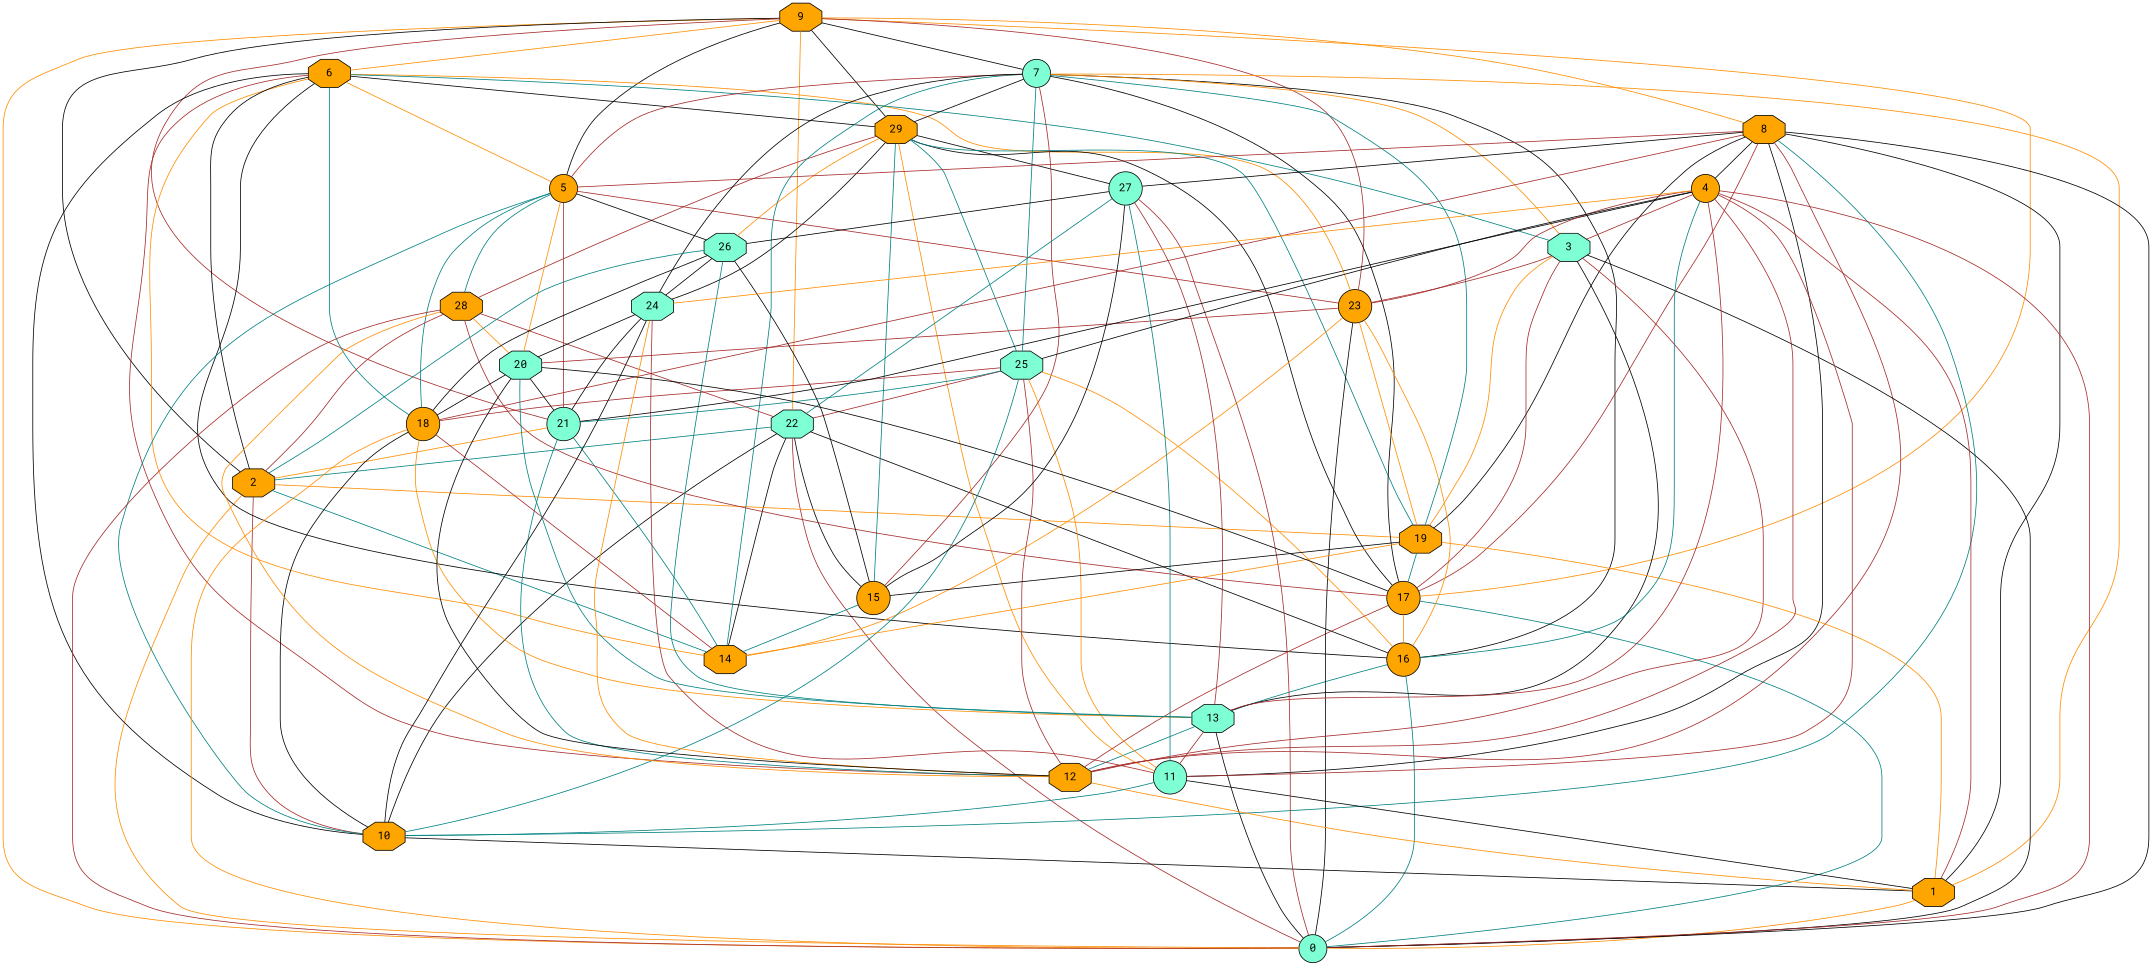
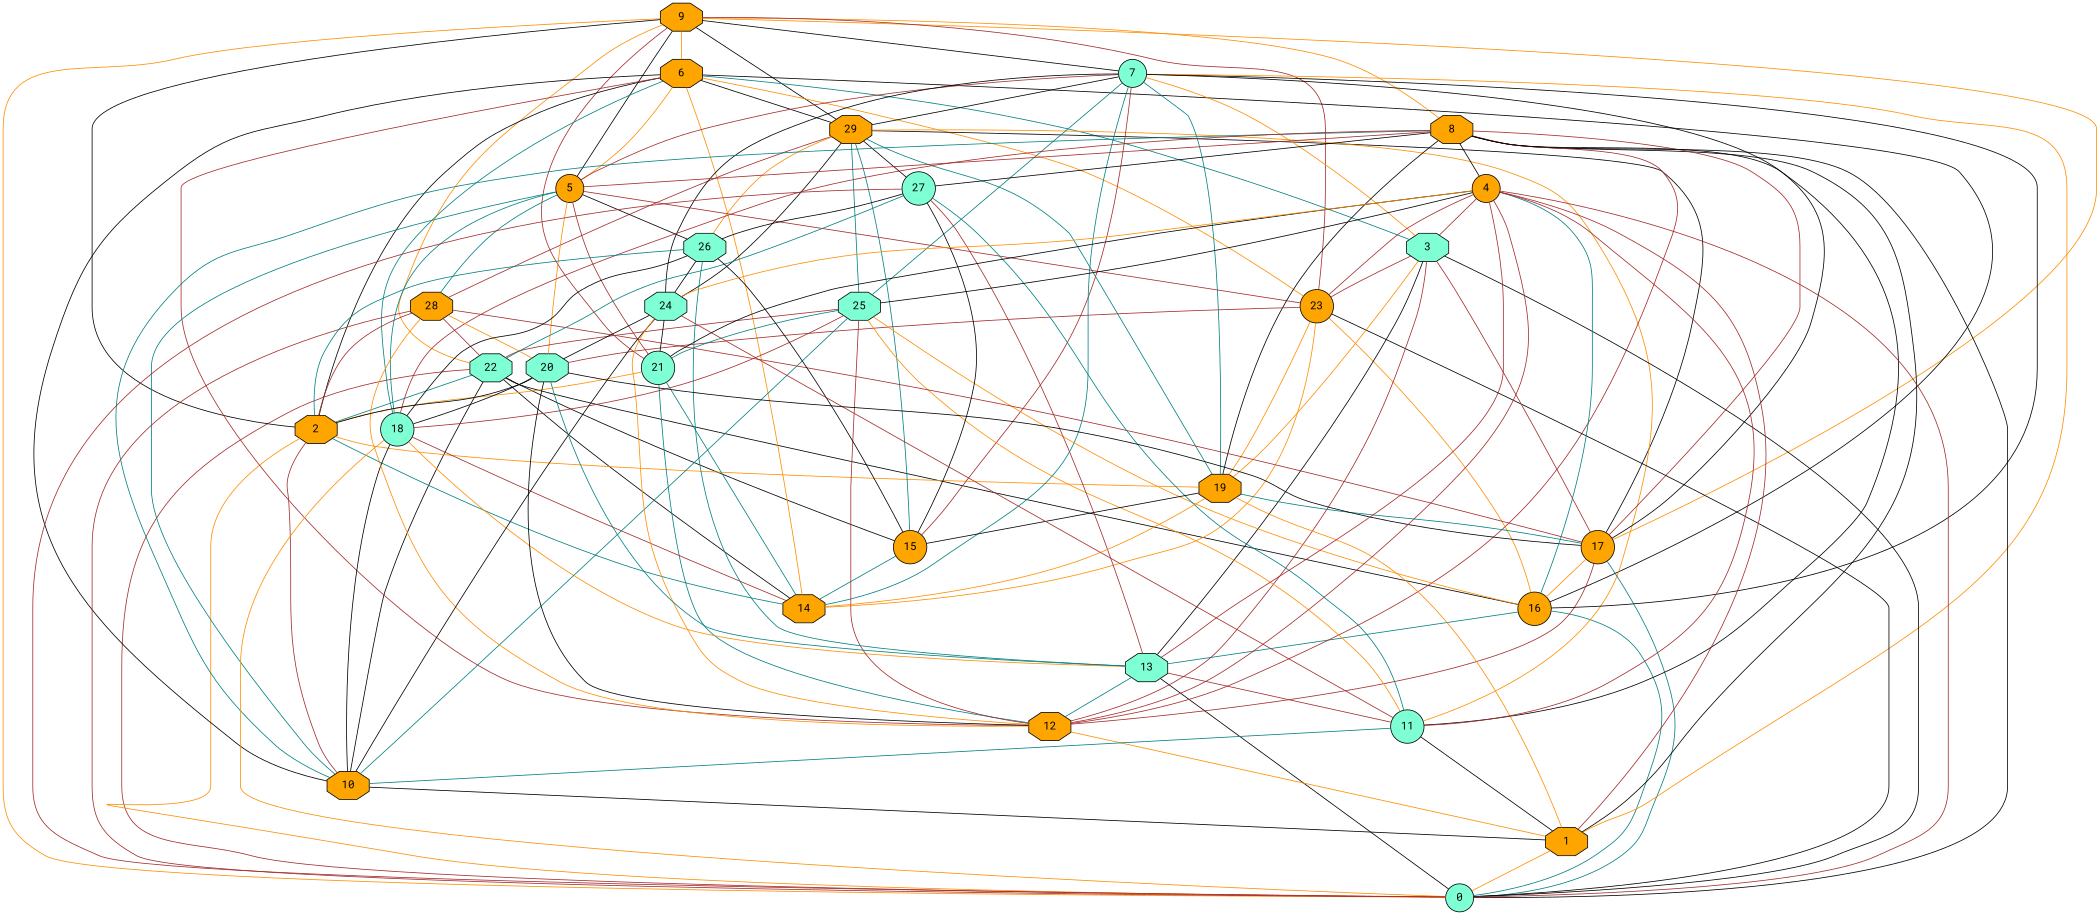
(540, 392) -> (435, 403)
(423, 424) -> (397, 429)
